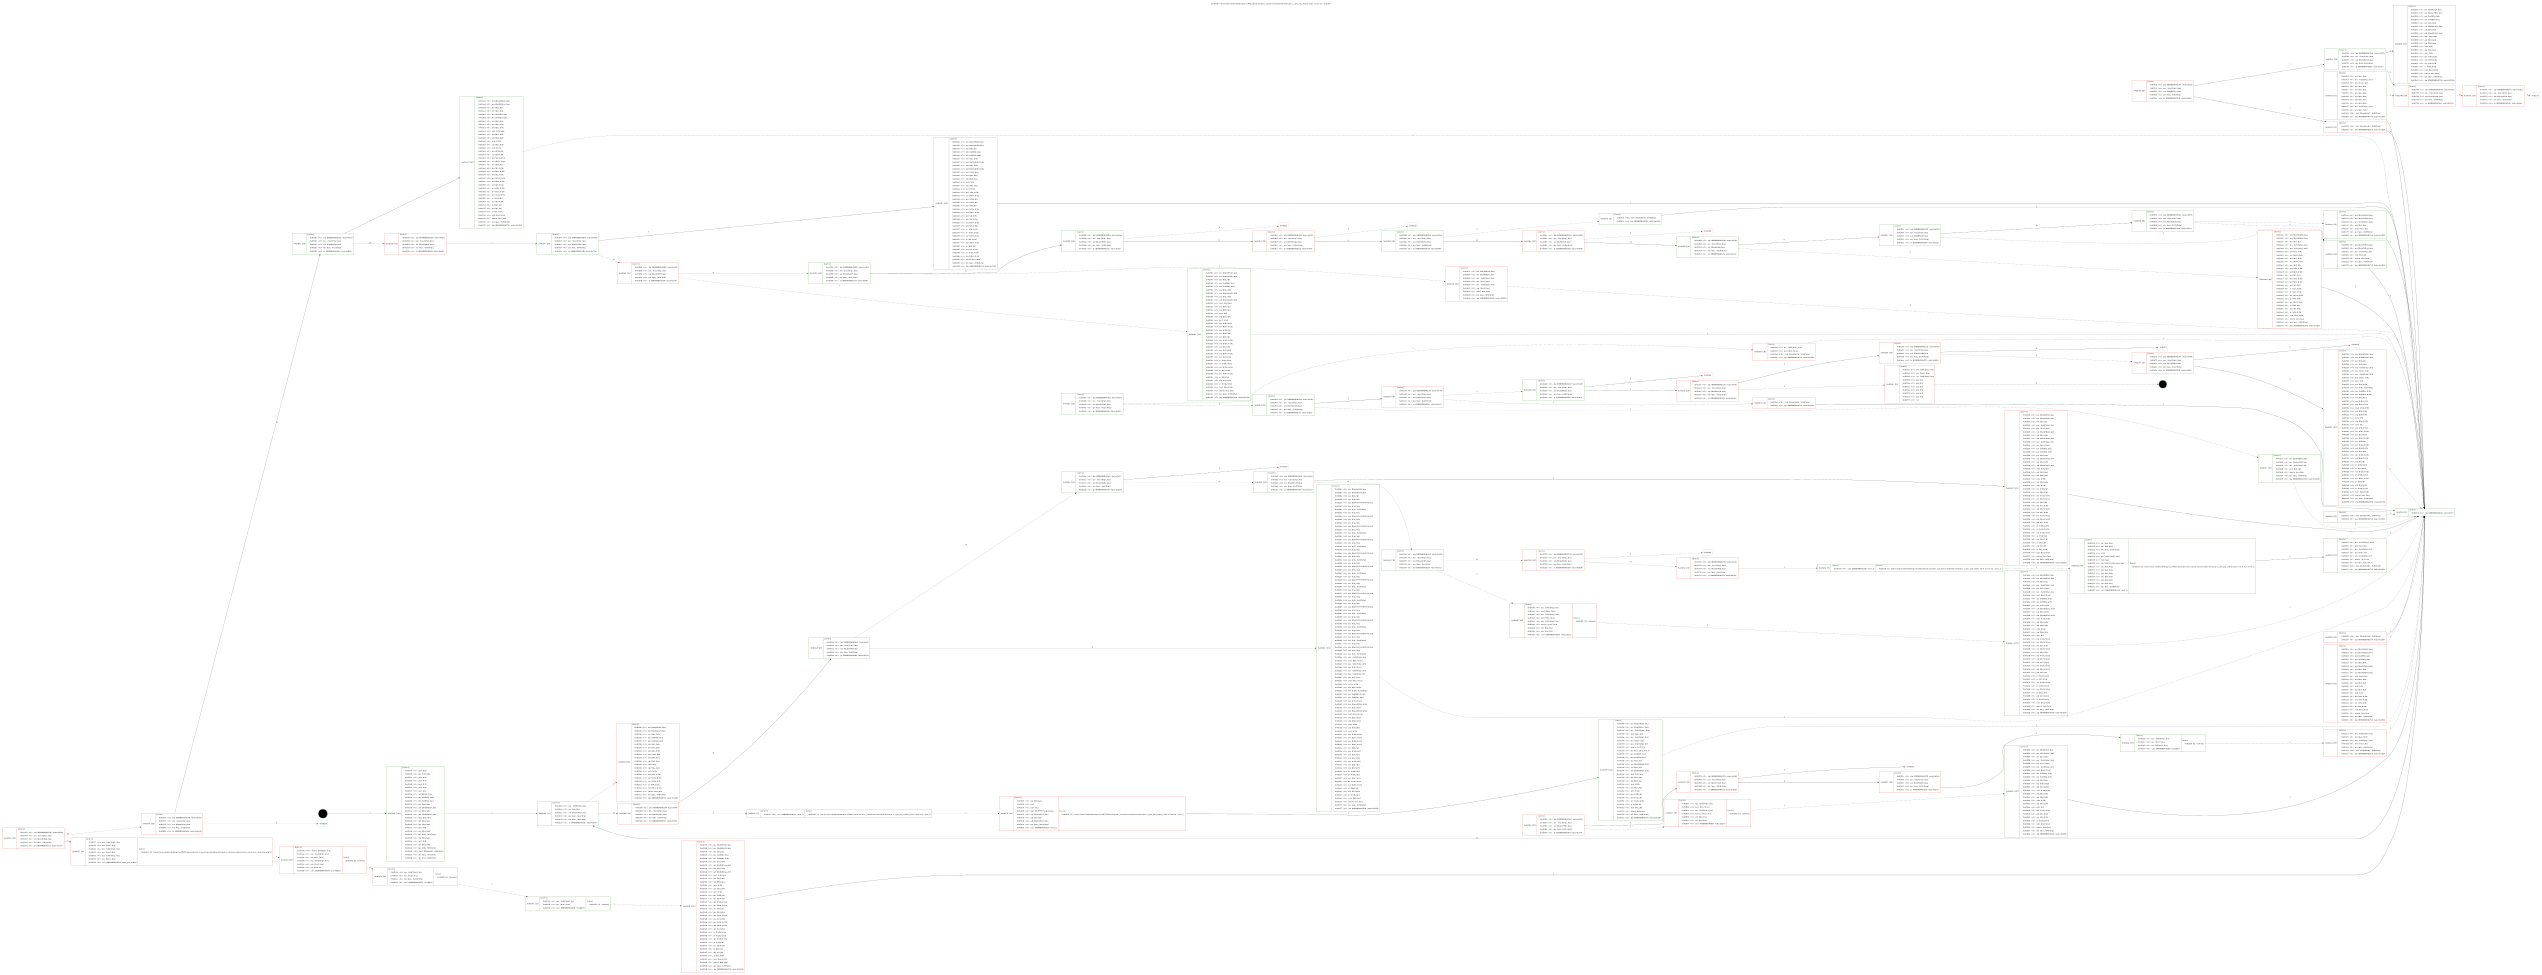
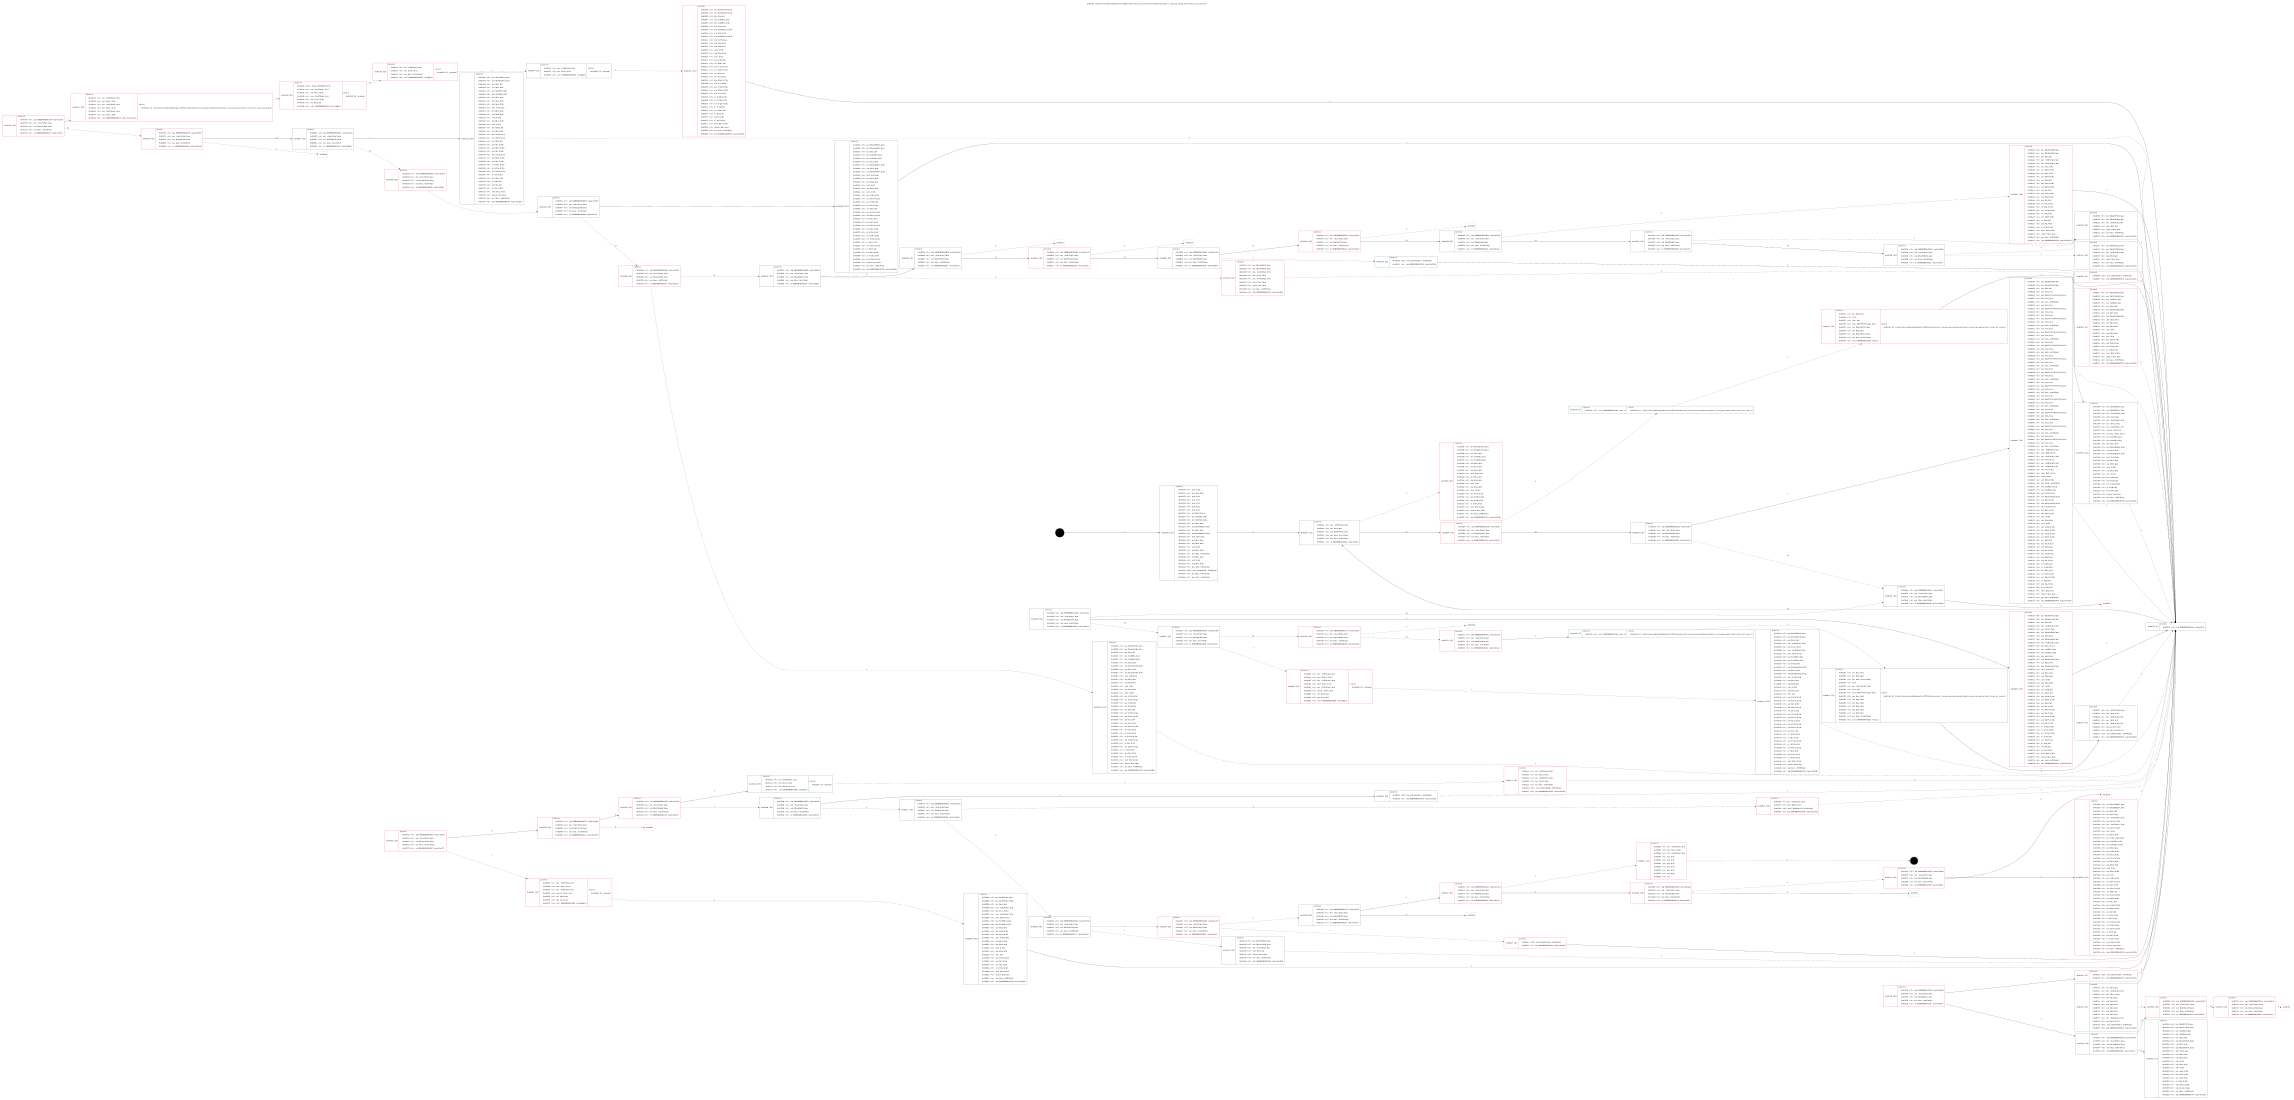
(1187, 482) -> (1487, 614)
none -> (790, 808)
